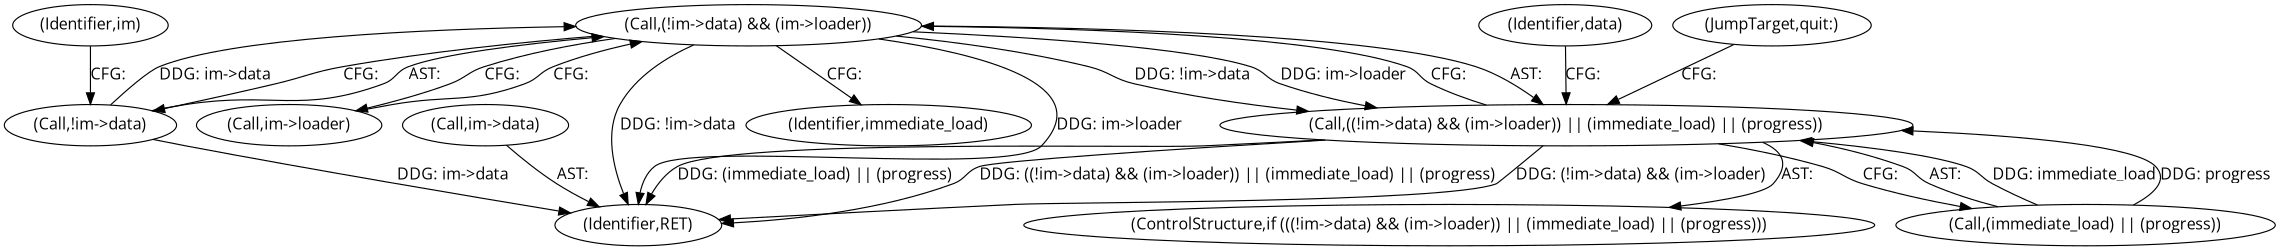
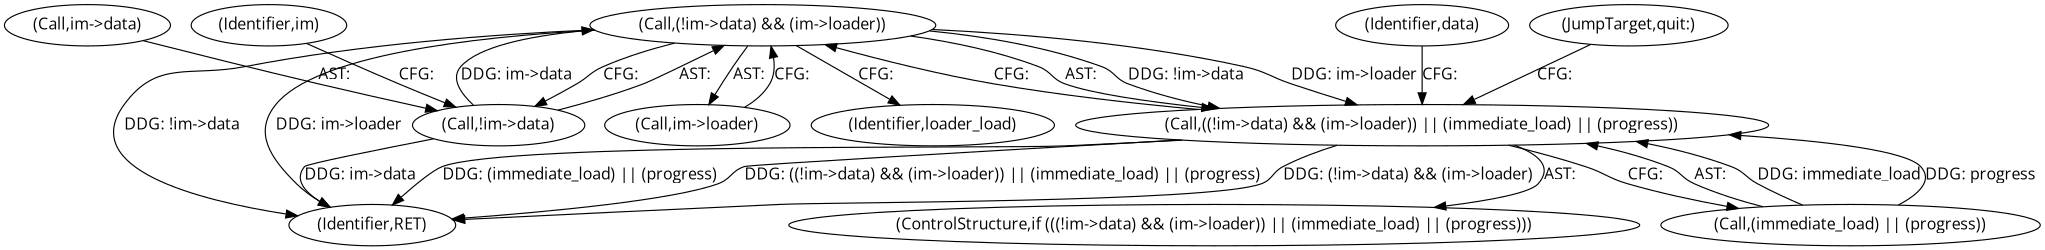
(505, 75) -> (751, 75)
(889, 125) -> (933, 125)
(546, 176) -> (284, 76)
